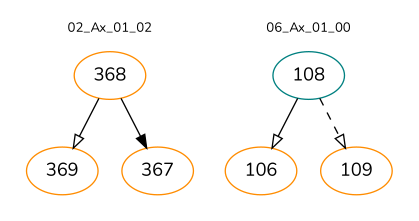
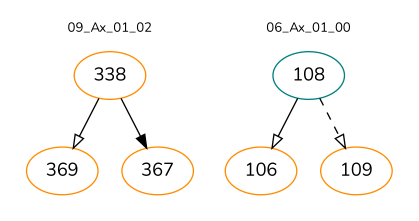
(110, 28) -> (110, 28)
(110, 76) -> (110, 76)
